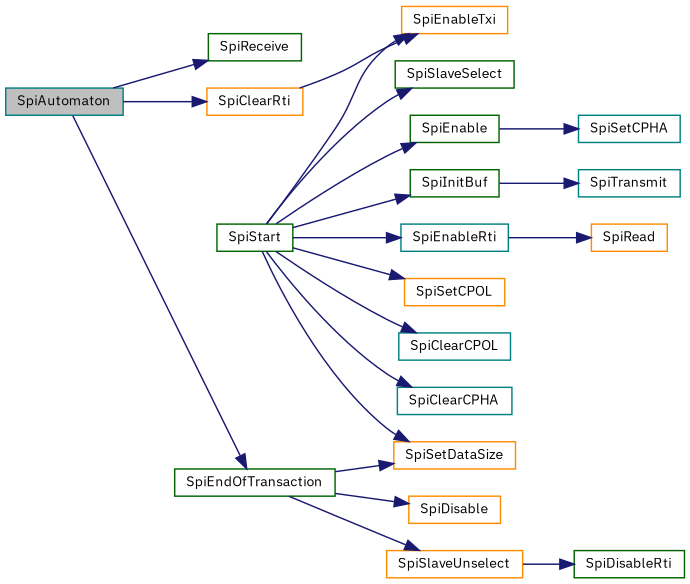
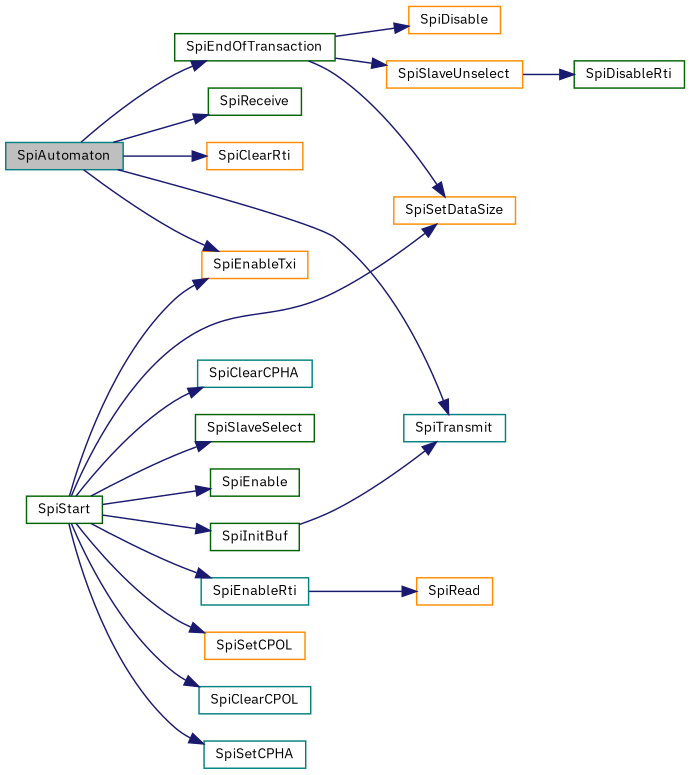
(353, 66) -> (142, 211)
(532, 129) -> (112, 642)
none -> (322, 231)
